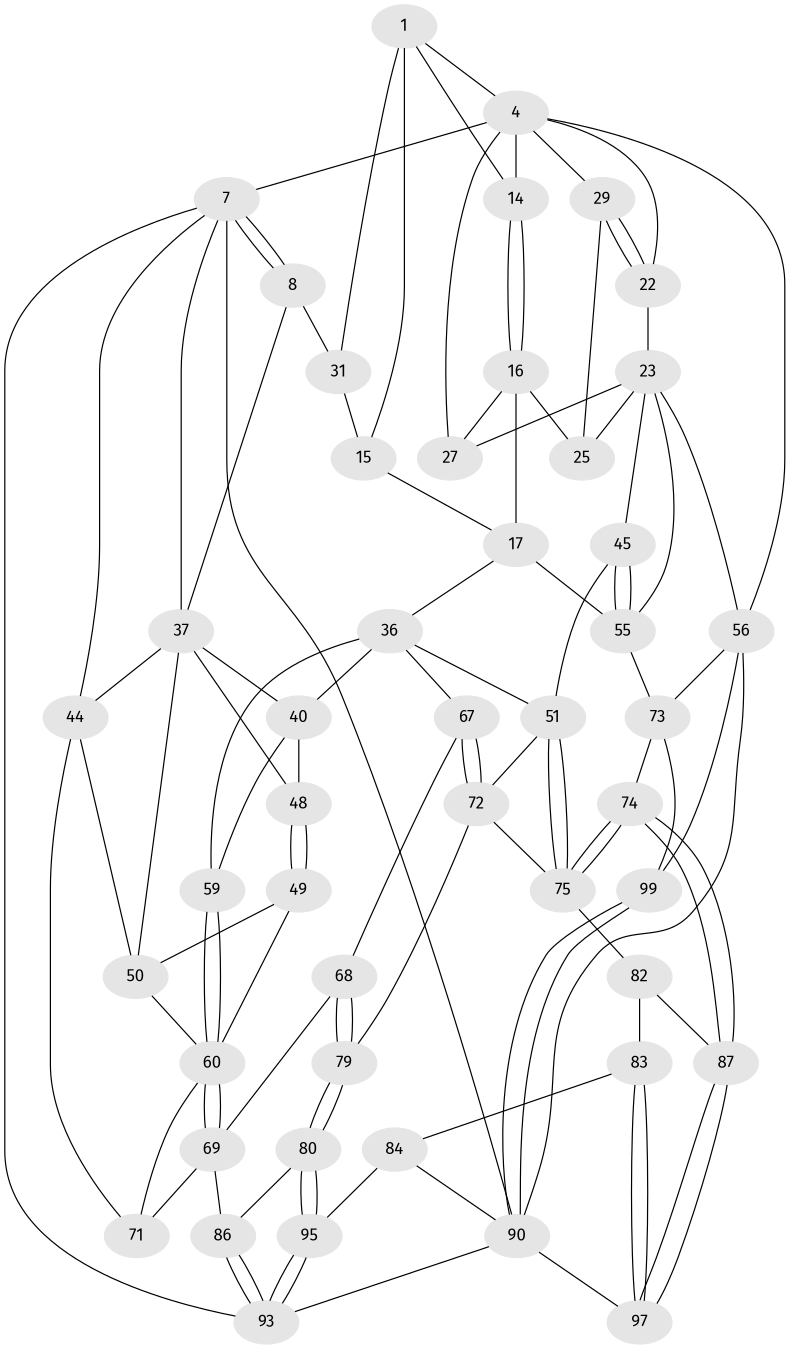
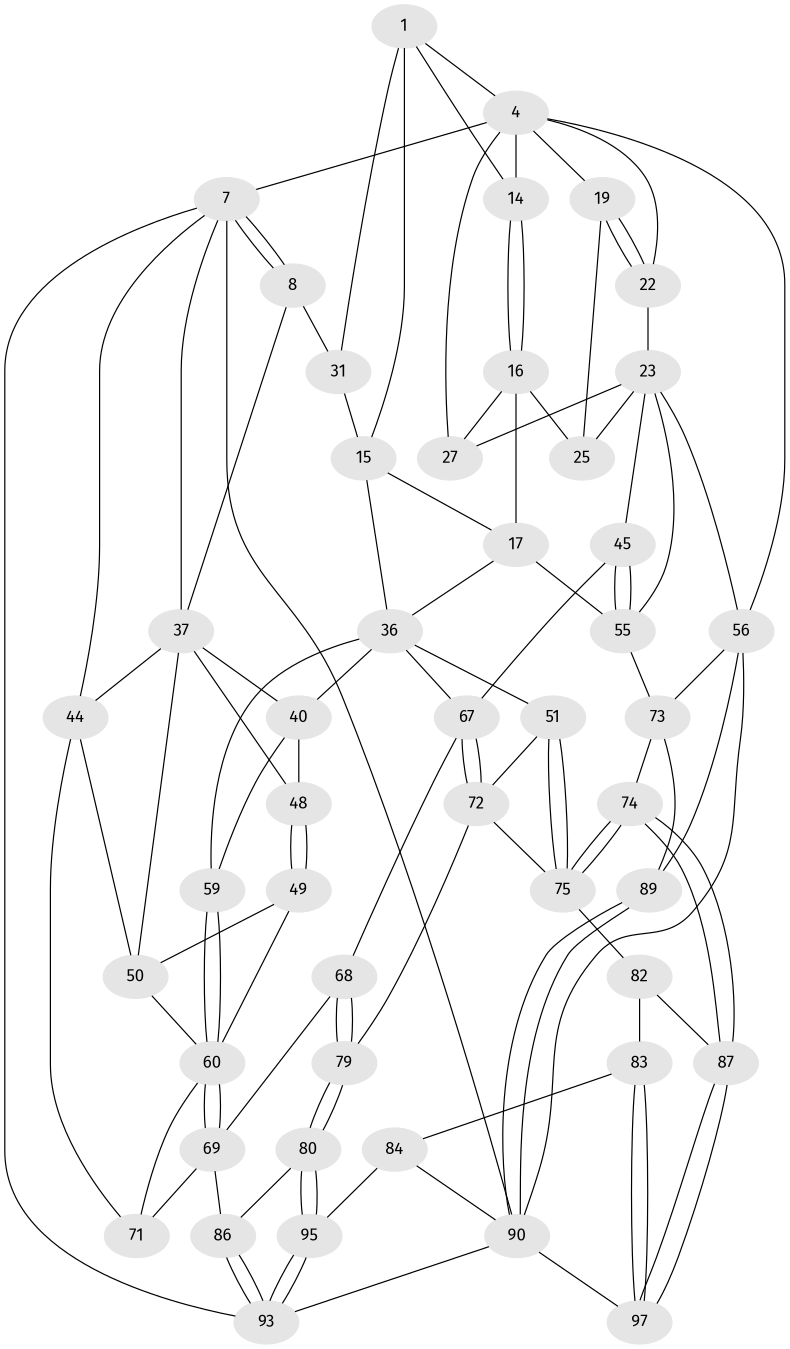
(602, 199) -> (602, 199)
none -> (377, 545)
(573, 627) -> (542, 629)
(649, 890) -> (649, 890)
